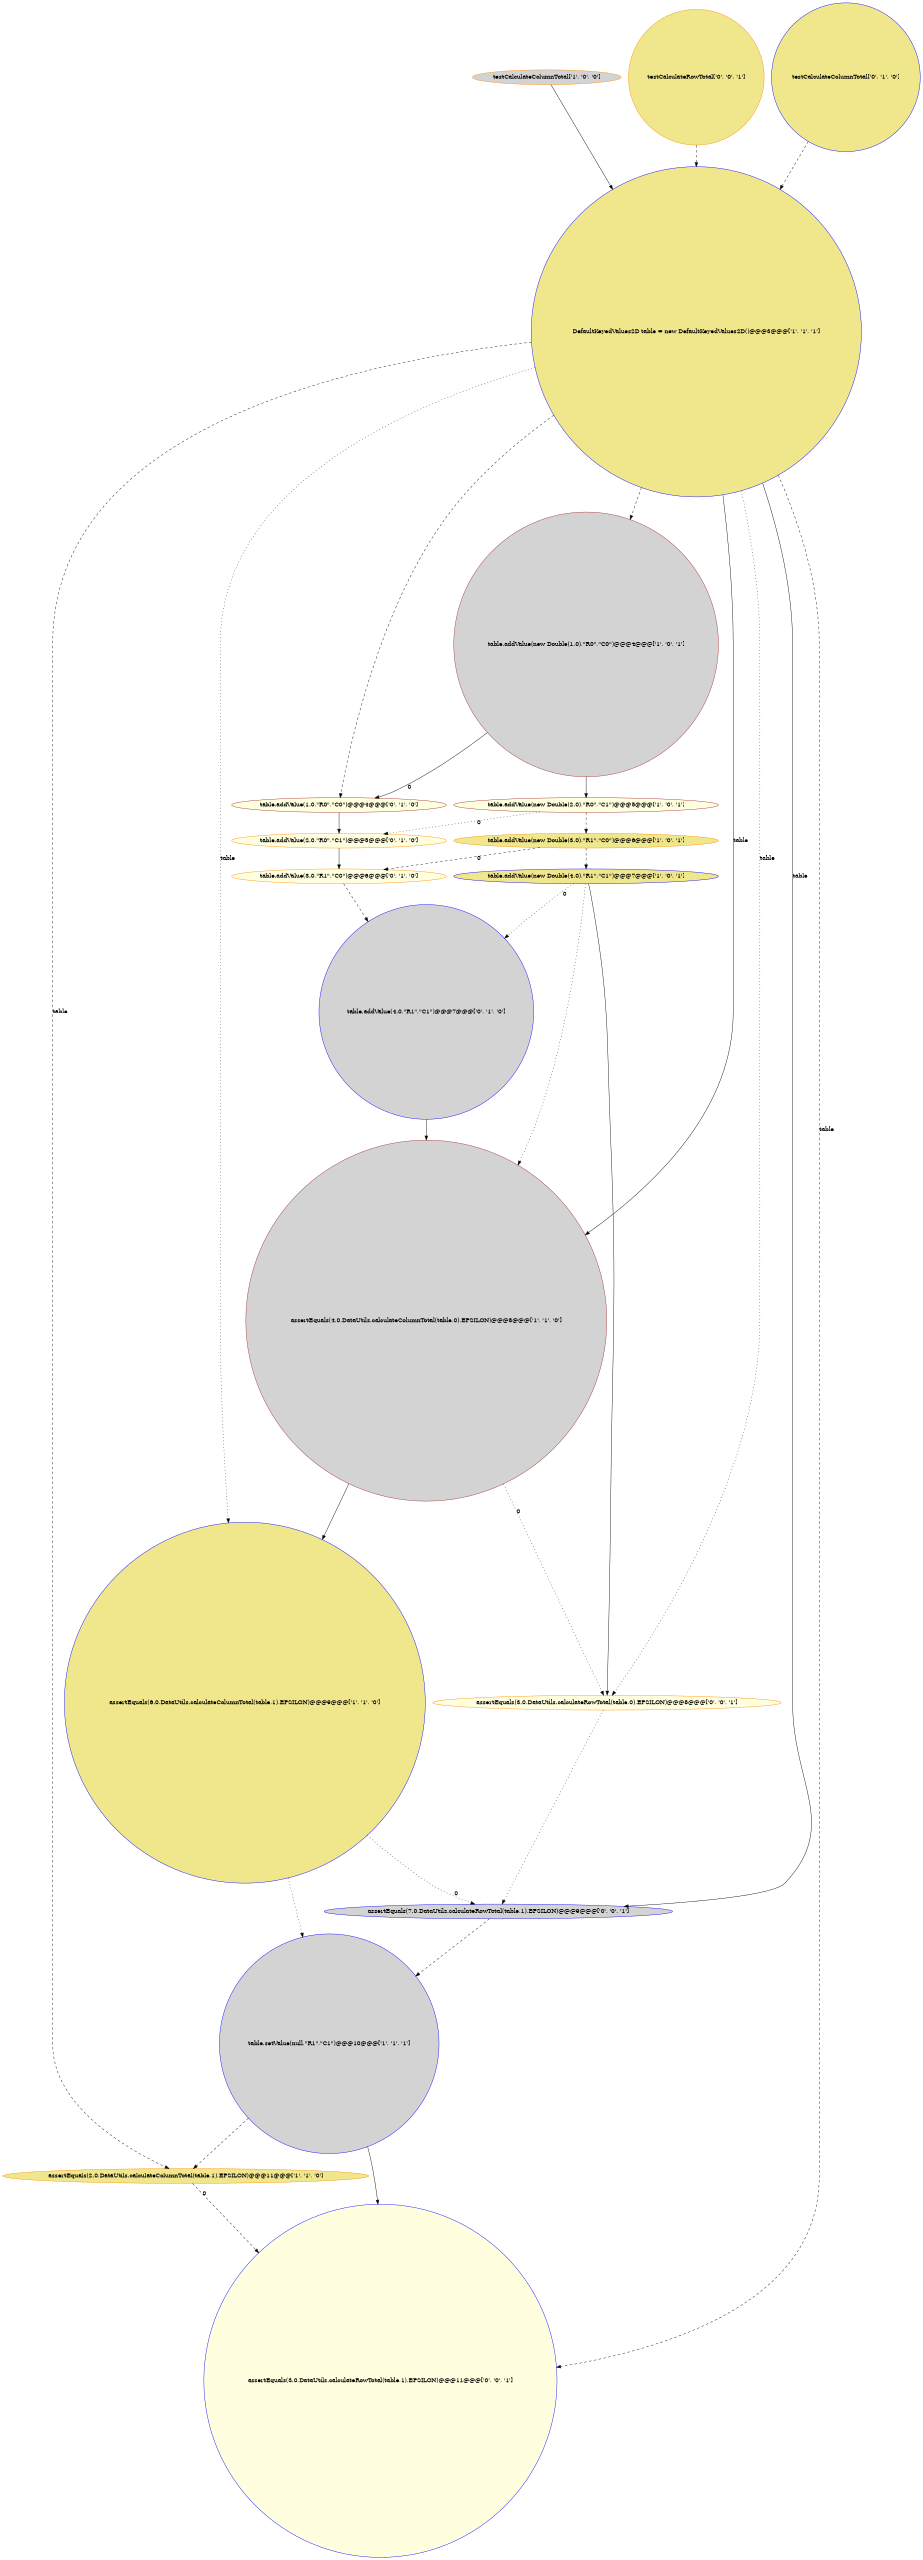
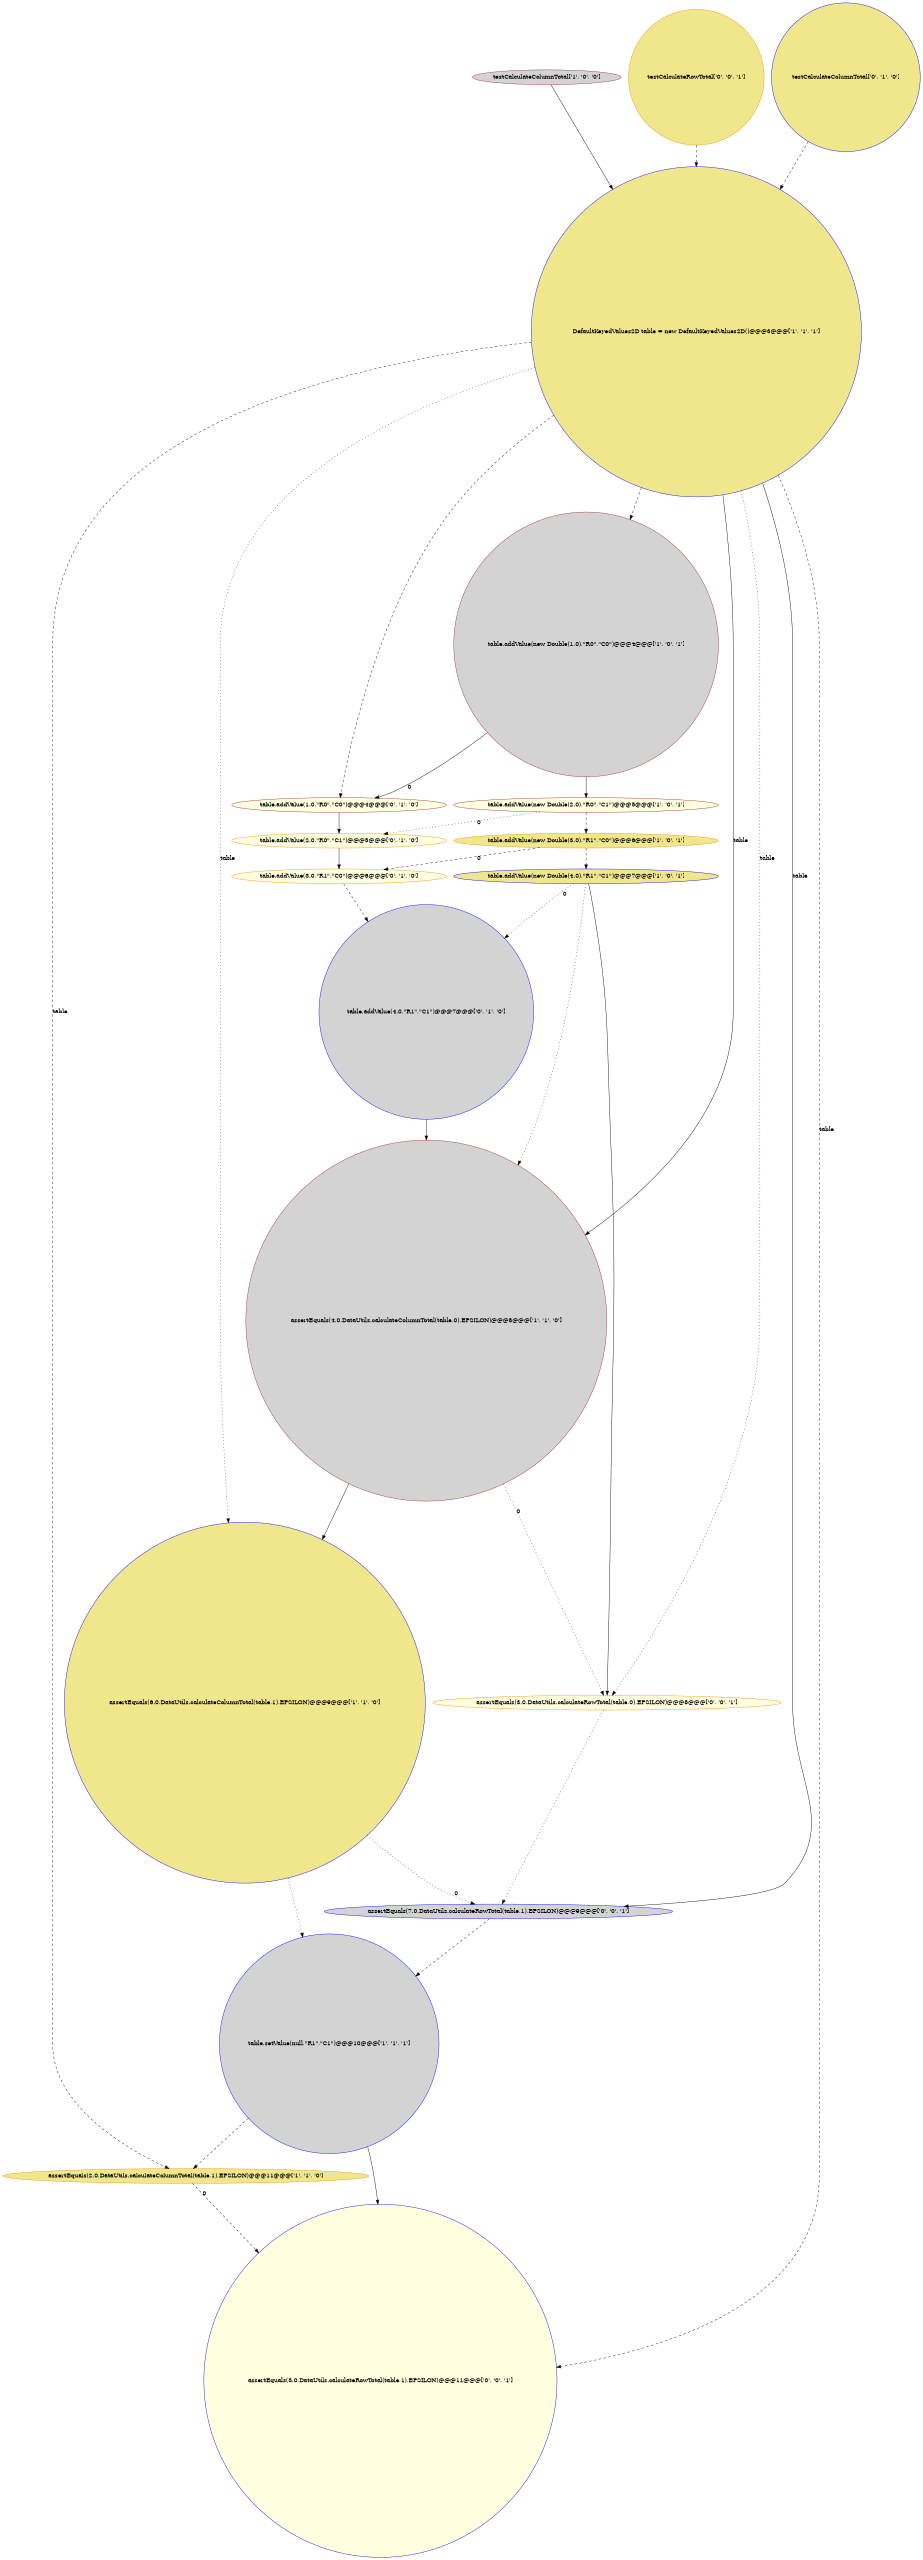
(547, 77) -> (547, 77)
